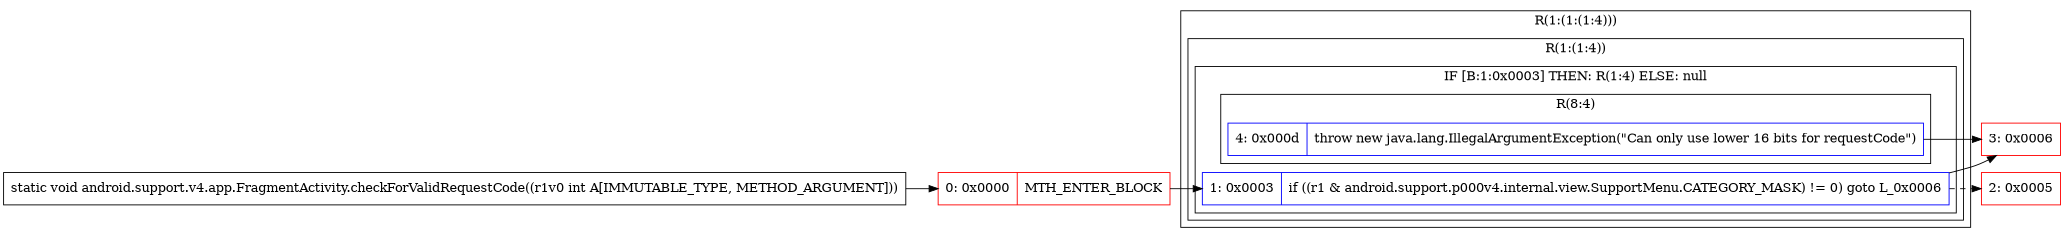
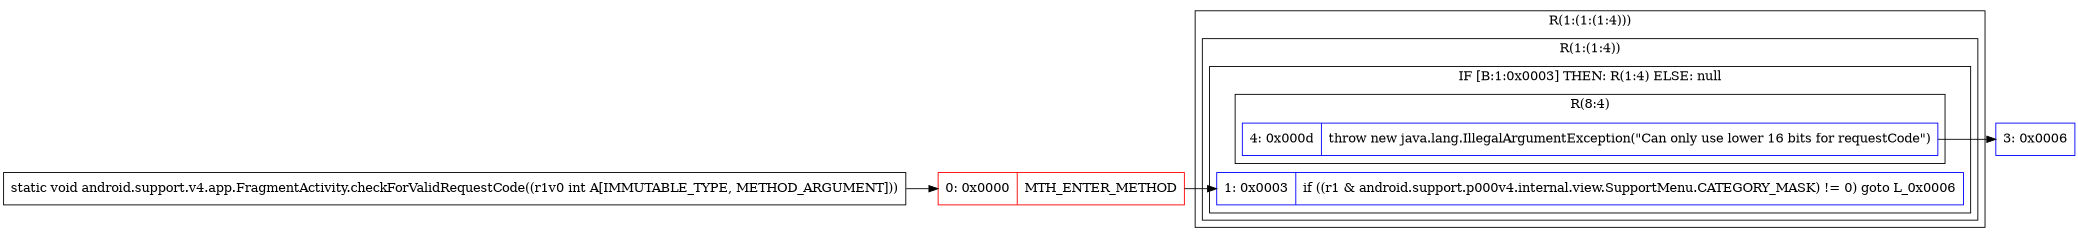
(2021, 139) -> (2035, 139)
(1976, 165) -> none
(1094, 188) -> (1101, 188)
(2021, 189) -> none
